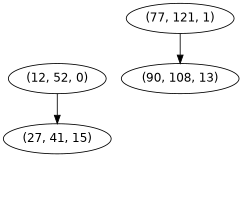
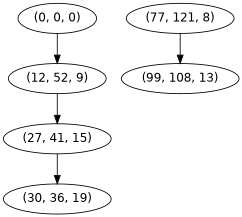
none -> (57, 18)
(180, 18) -> (180, 18)
(57, 79) -> (57, 79)
(180, 79) -> (180, 79)
none -> (57, 199)
